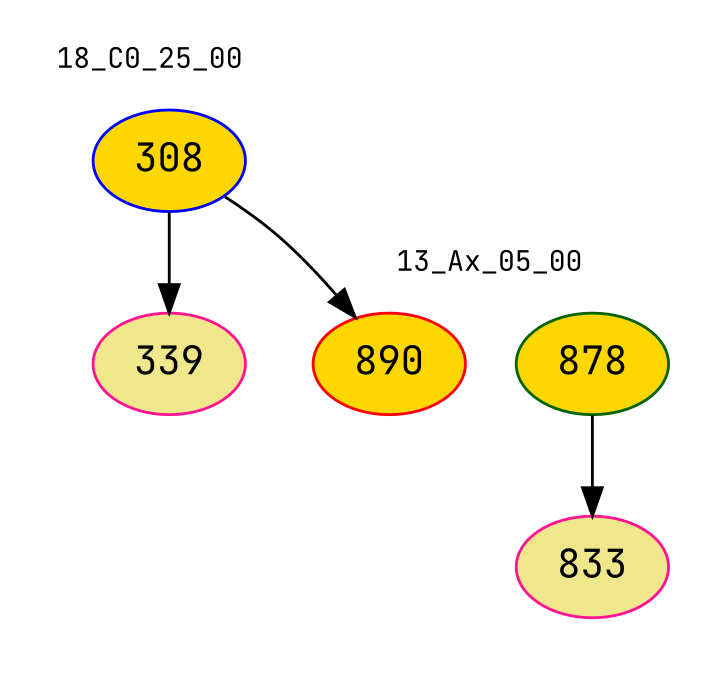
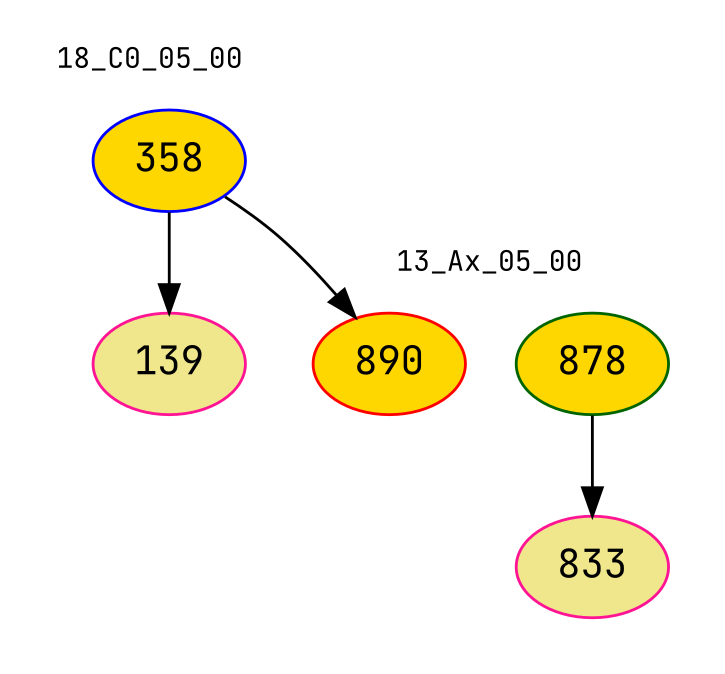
(151, 61) -> (151, 61)
(169, 161) -> (169, 161)
(169, 364) -> (169, 364)
